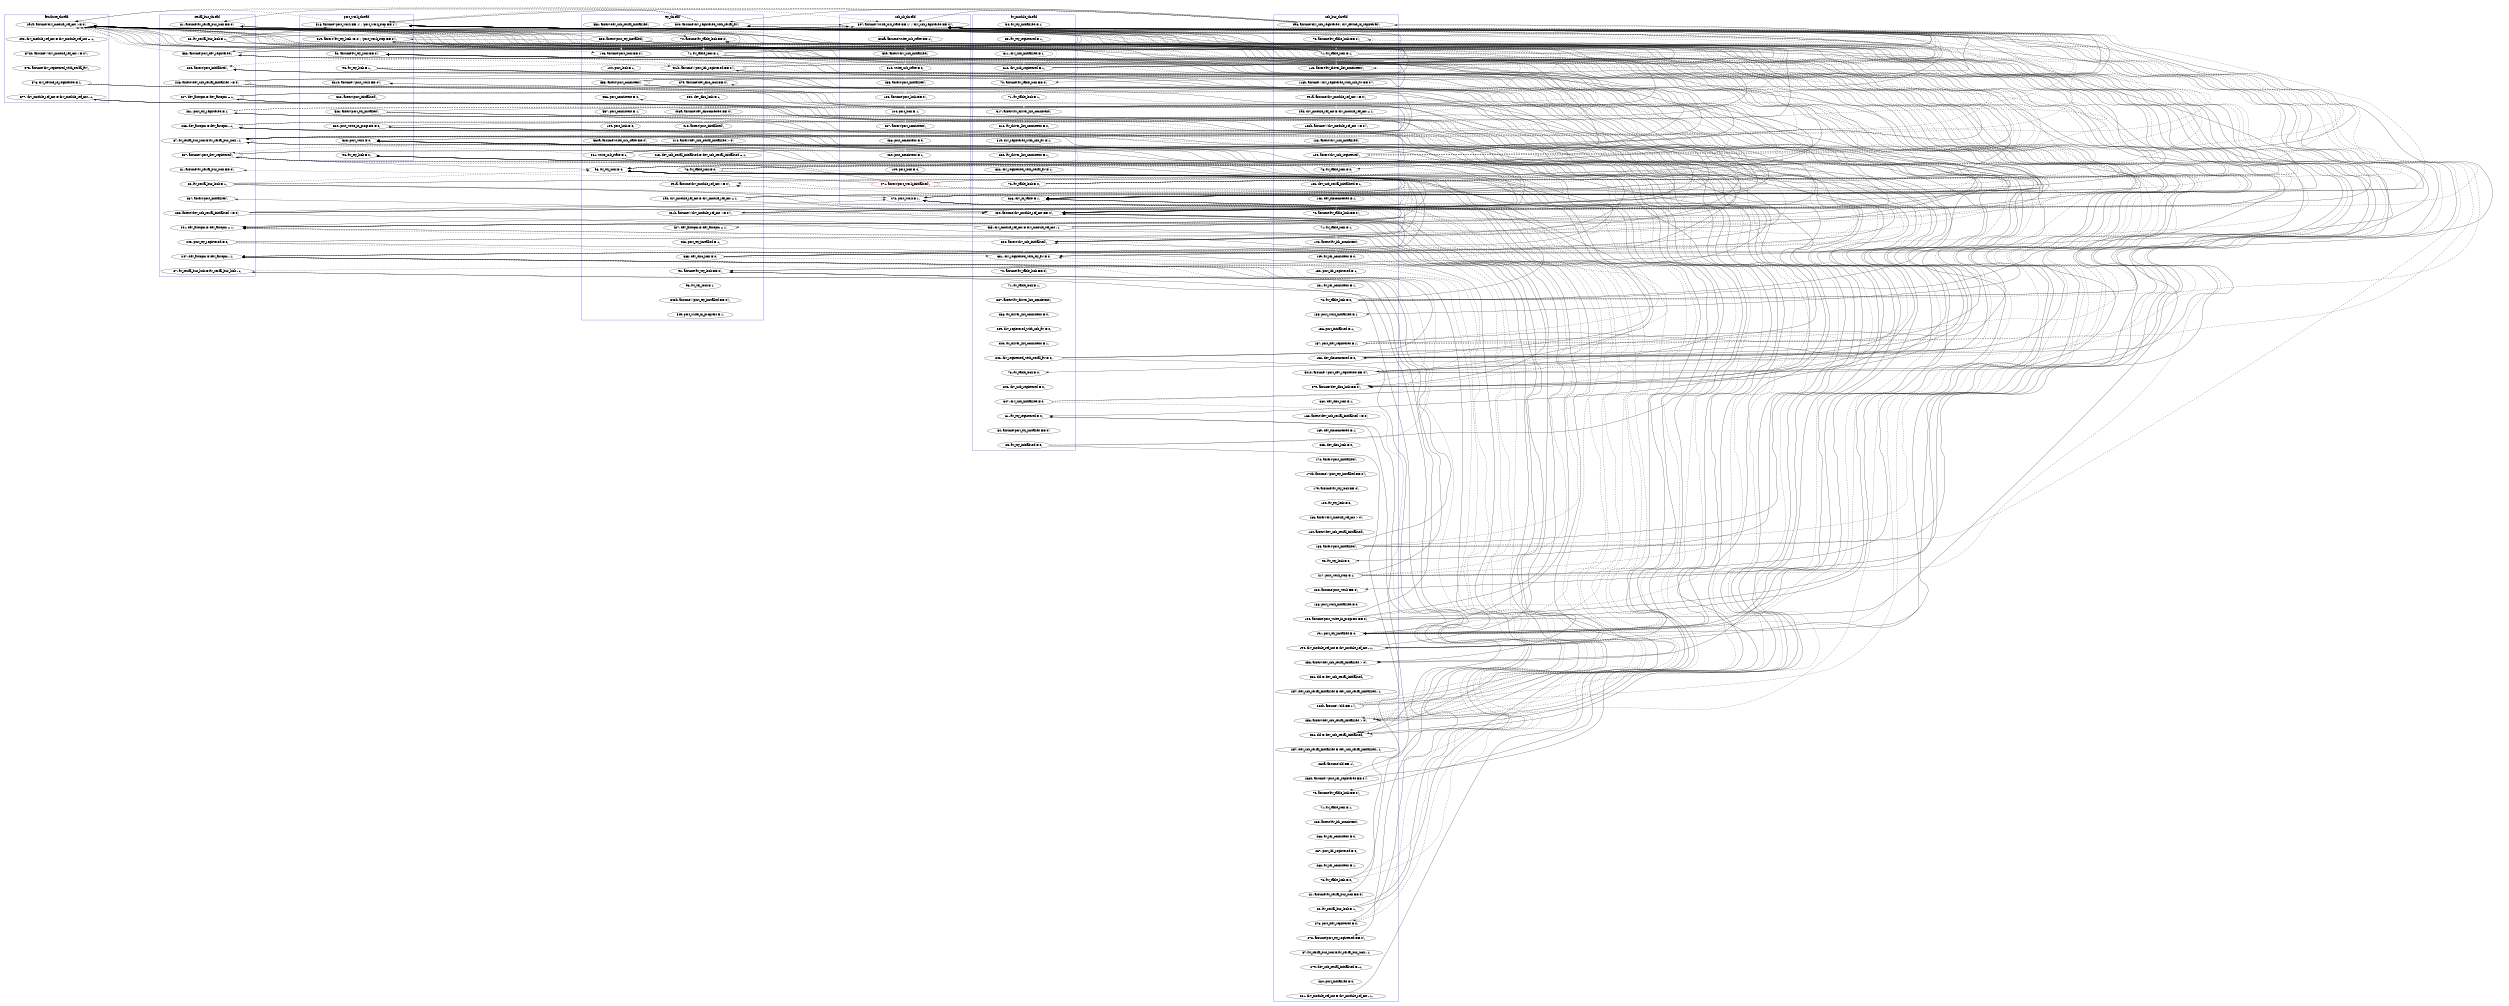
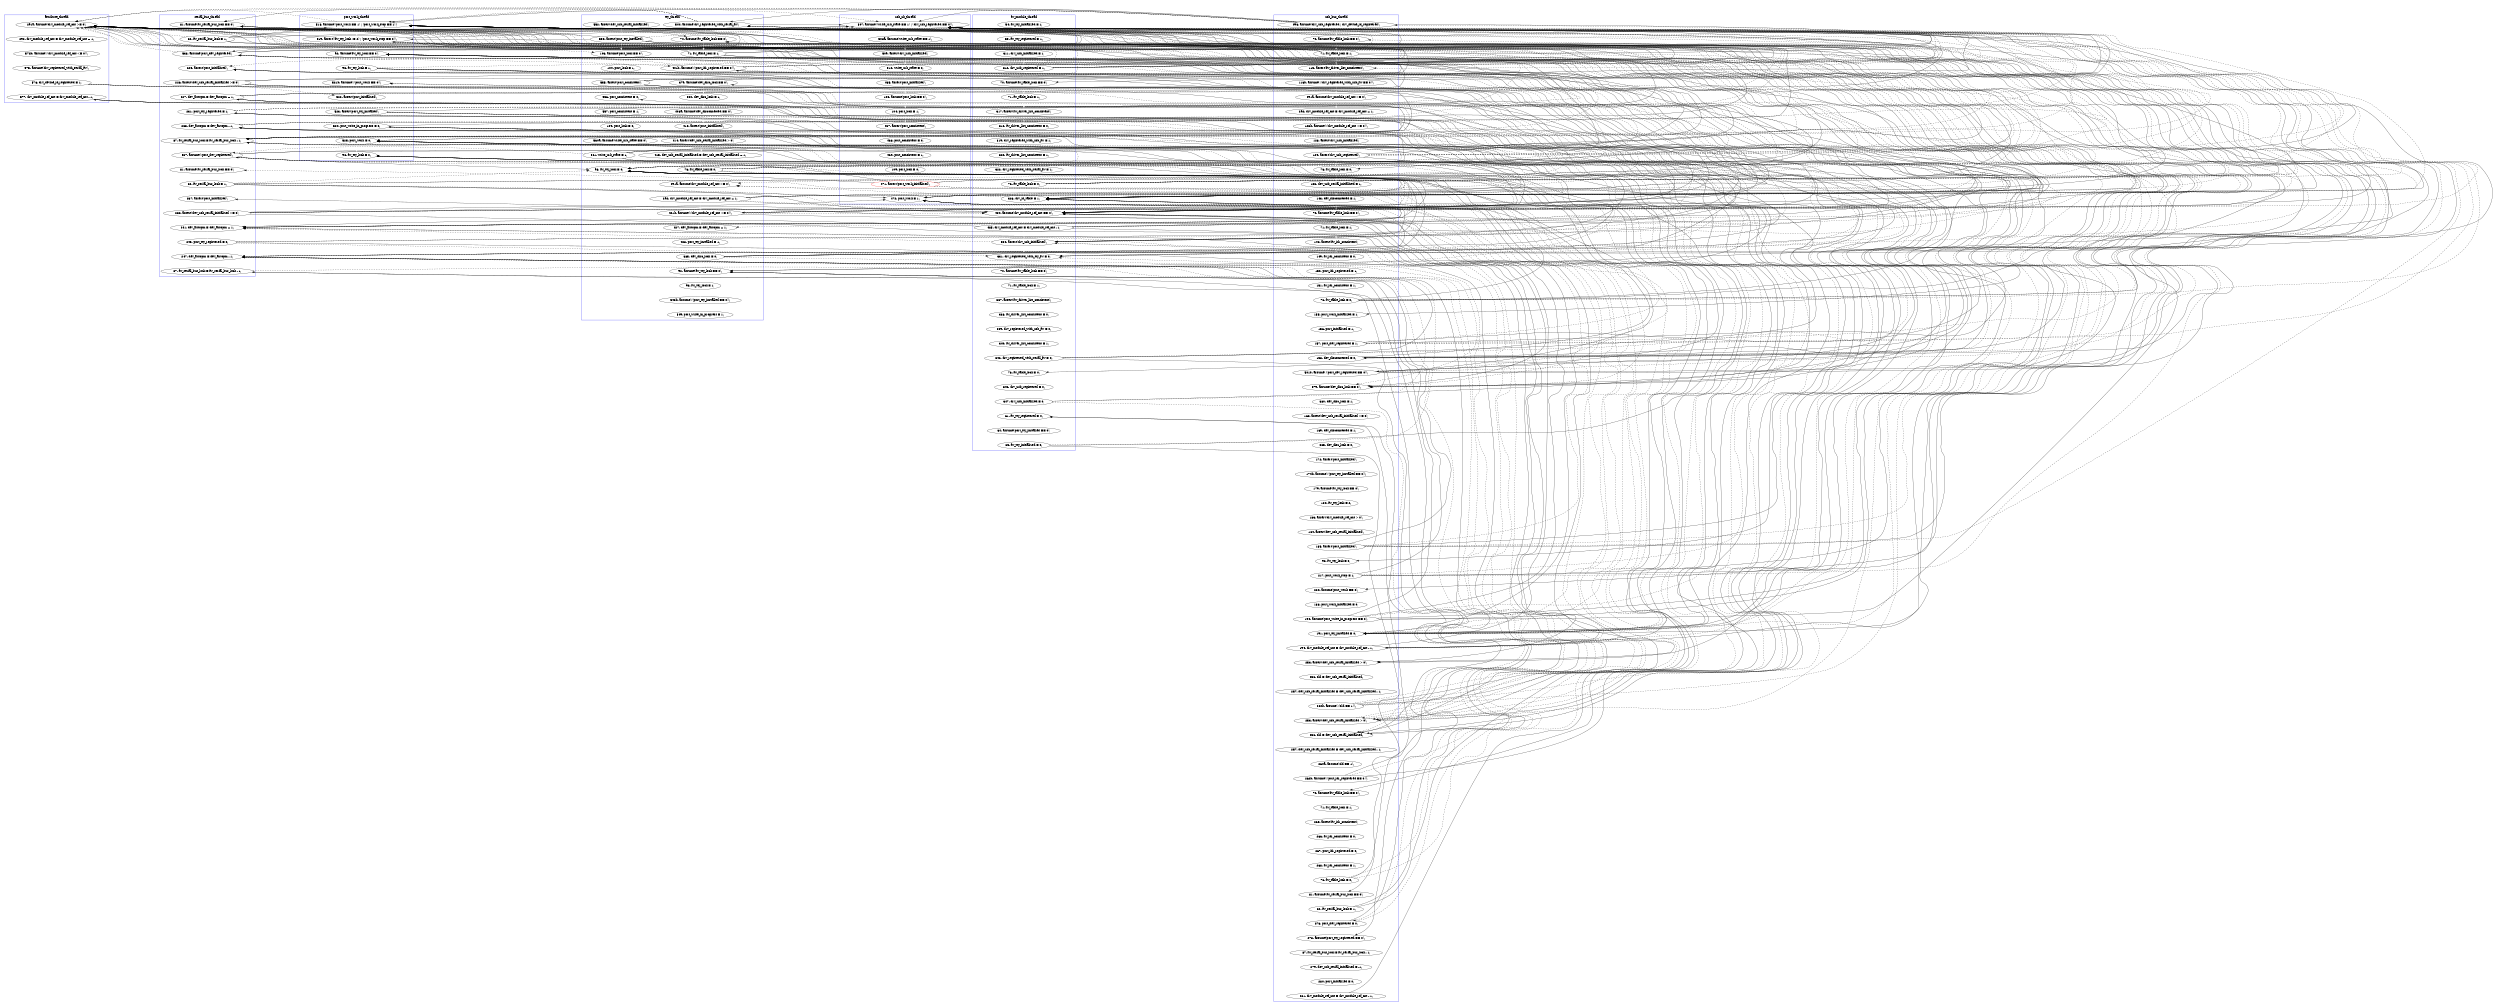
(1485, 74) -> (284, 90)
(1721, 261) -> none
(1545, 276) -> none
